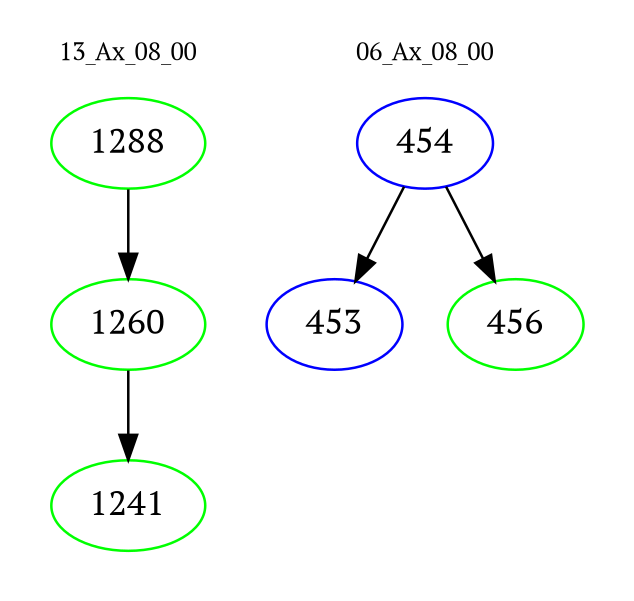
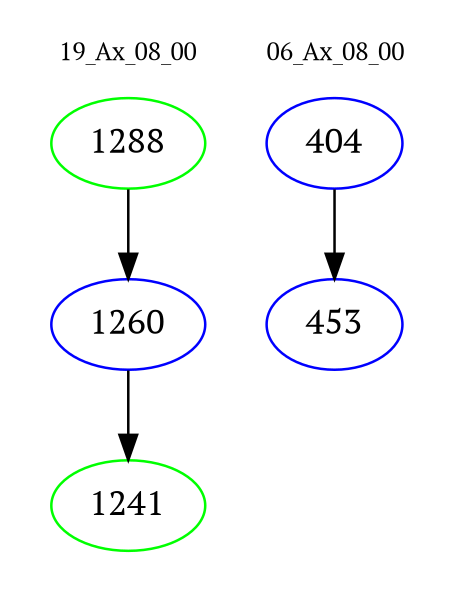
(128, 54) -> (128, 54)
(425, 143) -> (335, 143)
(128, 324) -> (128, 324)
(516, 324) -> none
